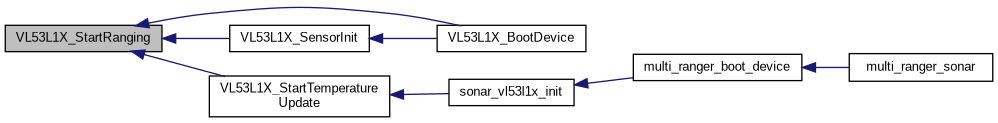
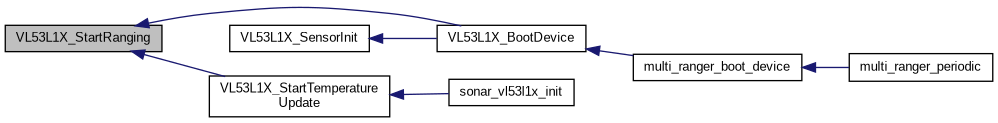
(203, 38) -> none
(921, 67) -> (921, 67)
(610, 80) -> (616, 53)
